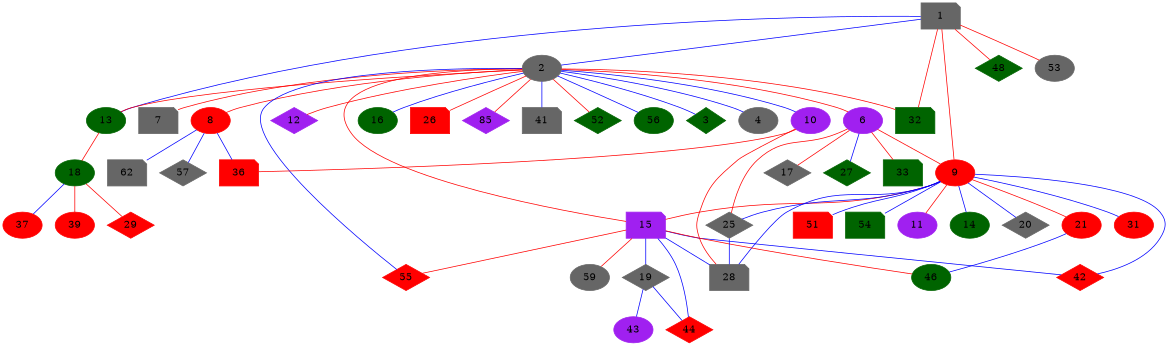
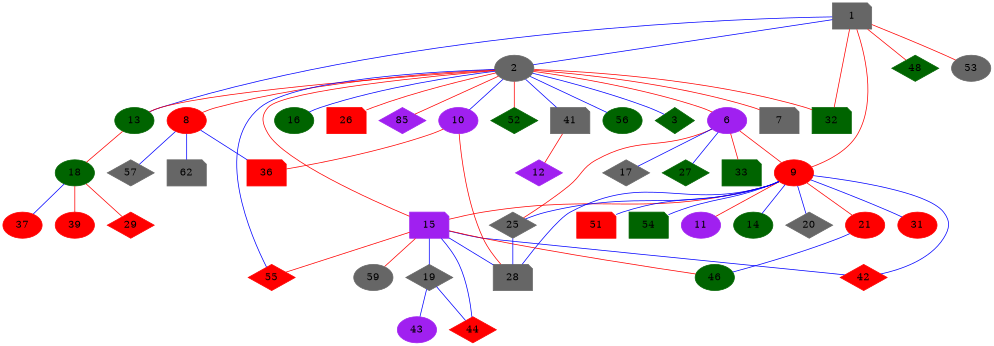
(414, 88) -> (554, 148)
(758, 121) -> none
(824, 148) -> (675, 148)
